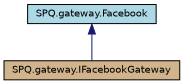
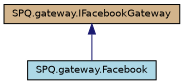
(92, 47) -> (92, 47)
